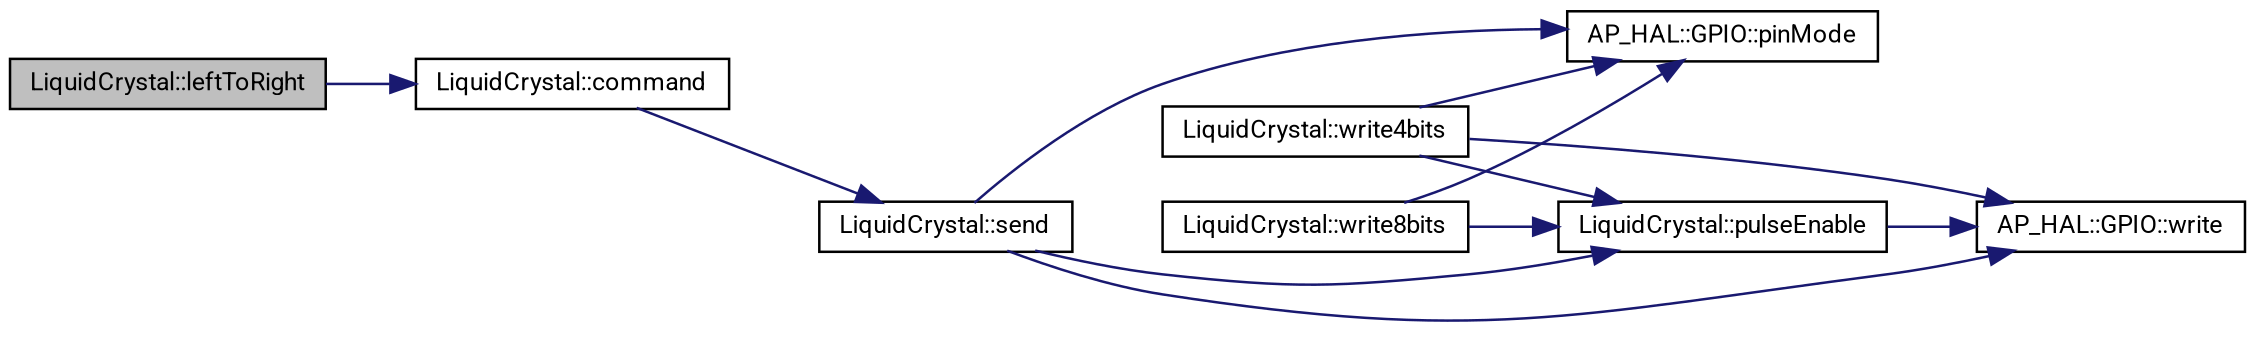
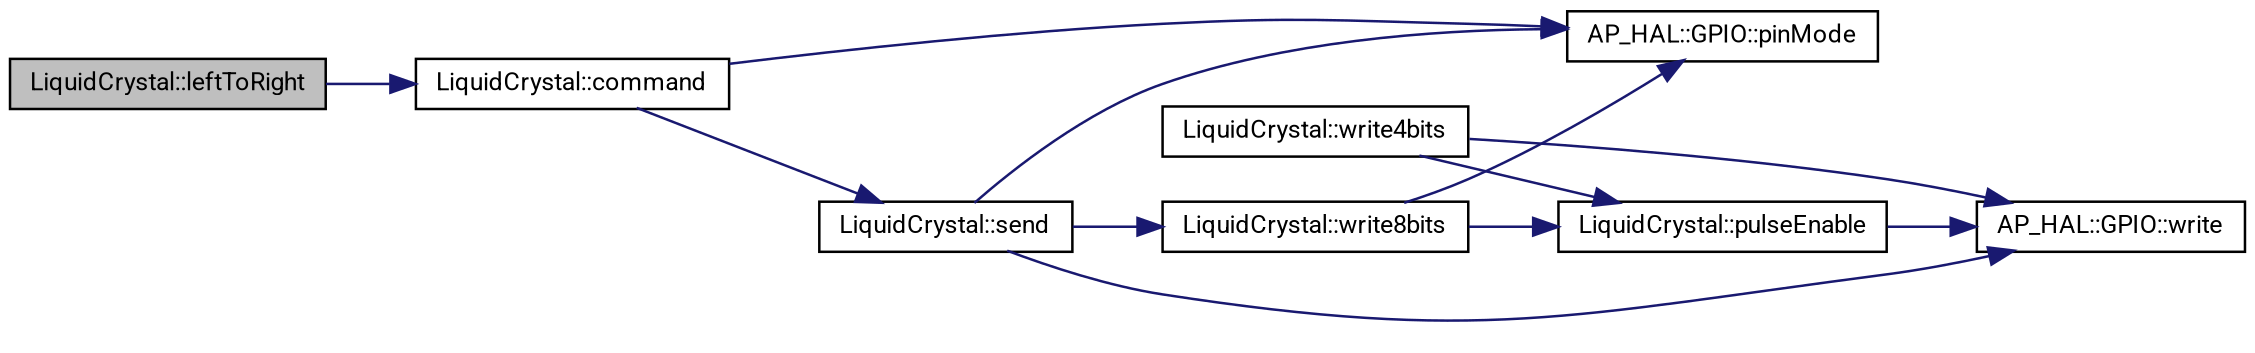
(1507, 87) -> (1135, 25)
(1313, 285) -> (1105, 227)
